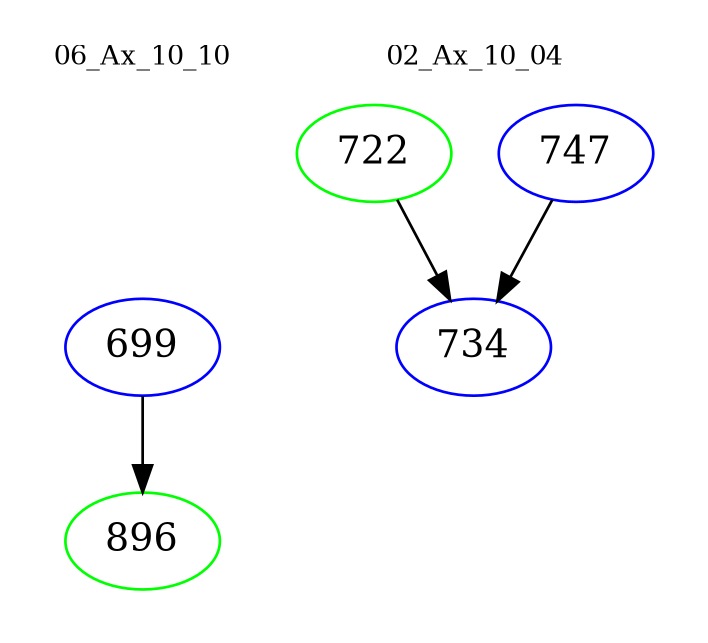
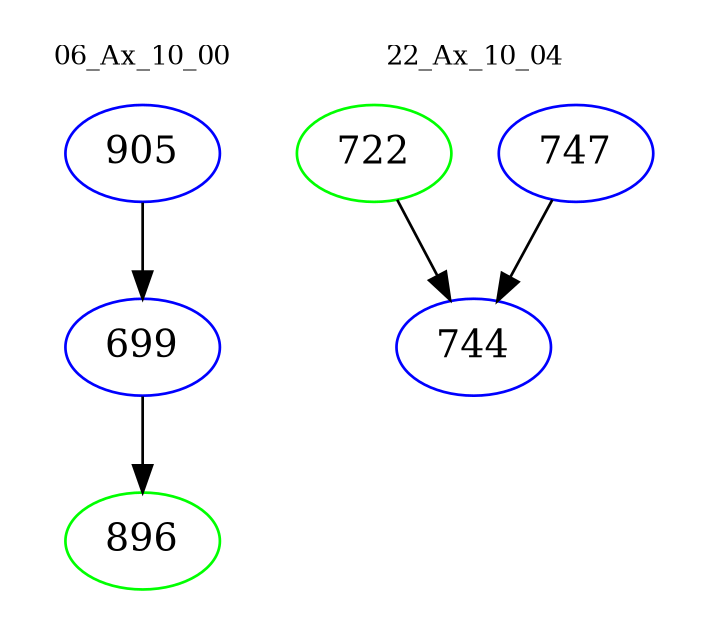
(143, 58) -> (143, 58)
(475, 58) -> (475, 58)
none -> (143, 153)
(474, 347) -> (474, 347)
